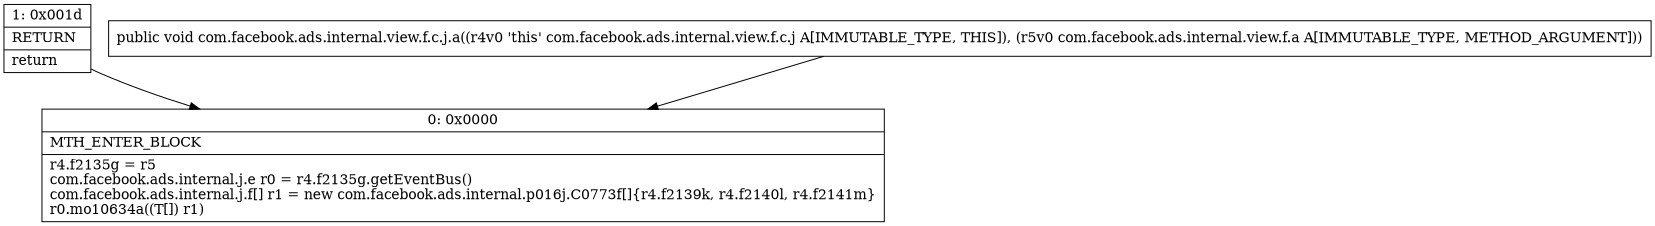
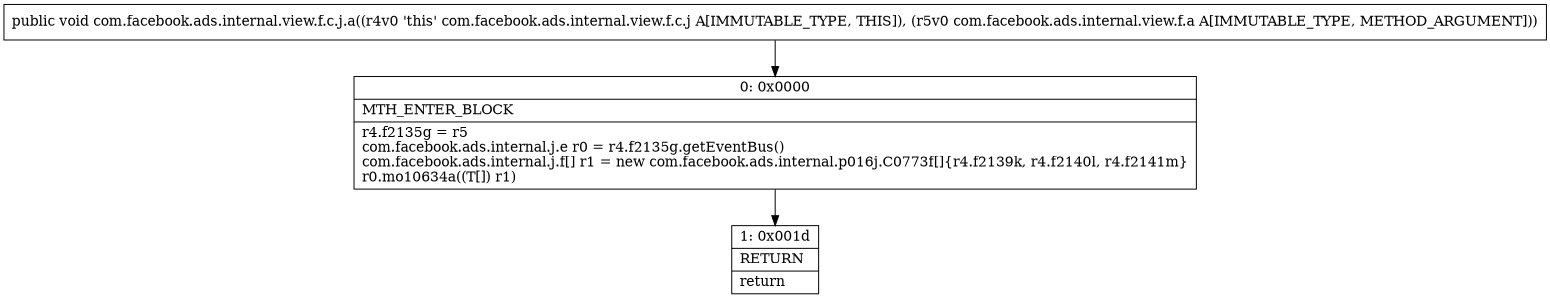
(140, 89) -> (775, 202)
